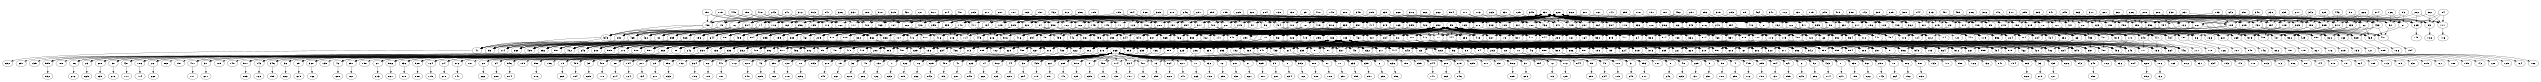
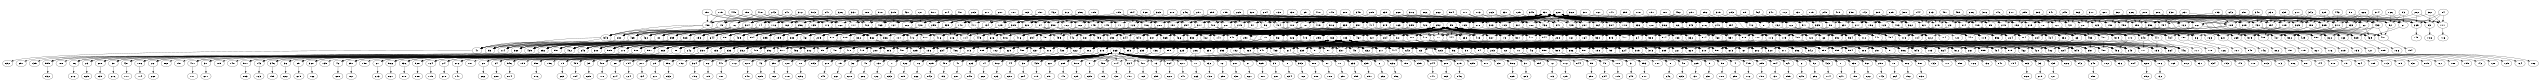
(1930, 31) -> (1922, 34)
none -> (1405, 57)
